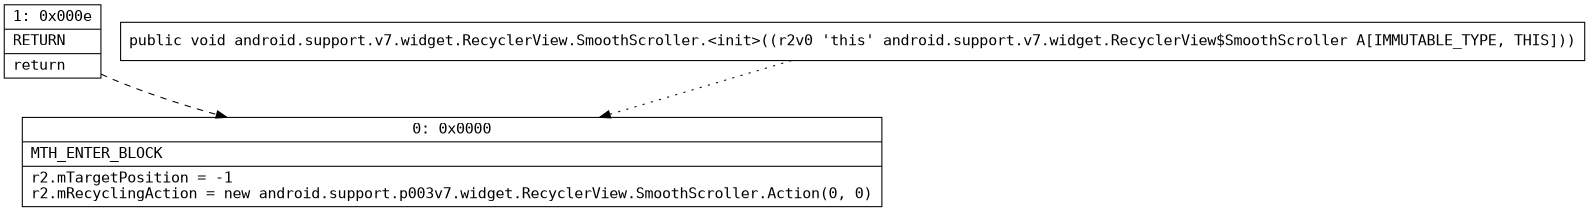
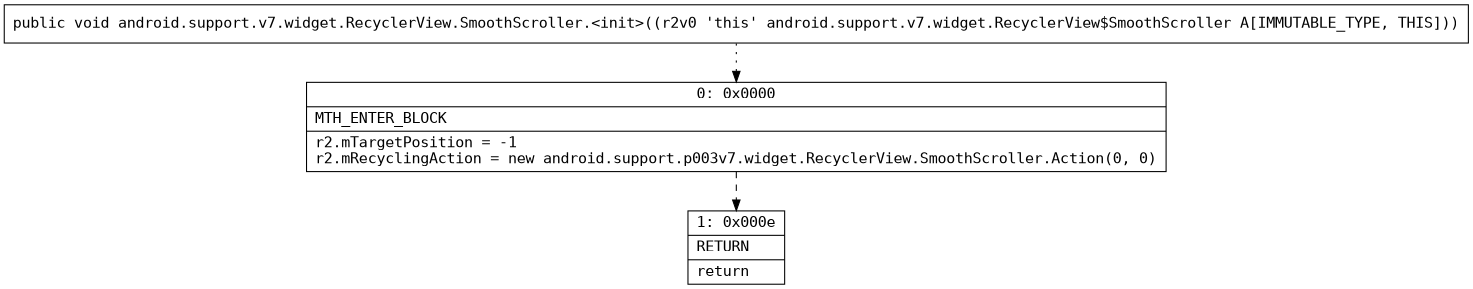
(158, 96) -> (736, 186)
